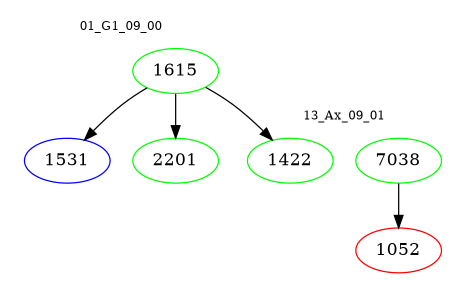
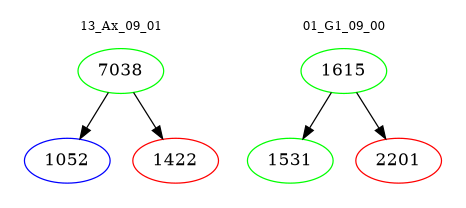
(246, 115) -> (145, 110)
(67, 161) -> (290, 161)
(176, 161) -> (399, 161)
(290, 161) -> (176, 161)
(399, 250) -> (67, 161)
